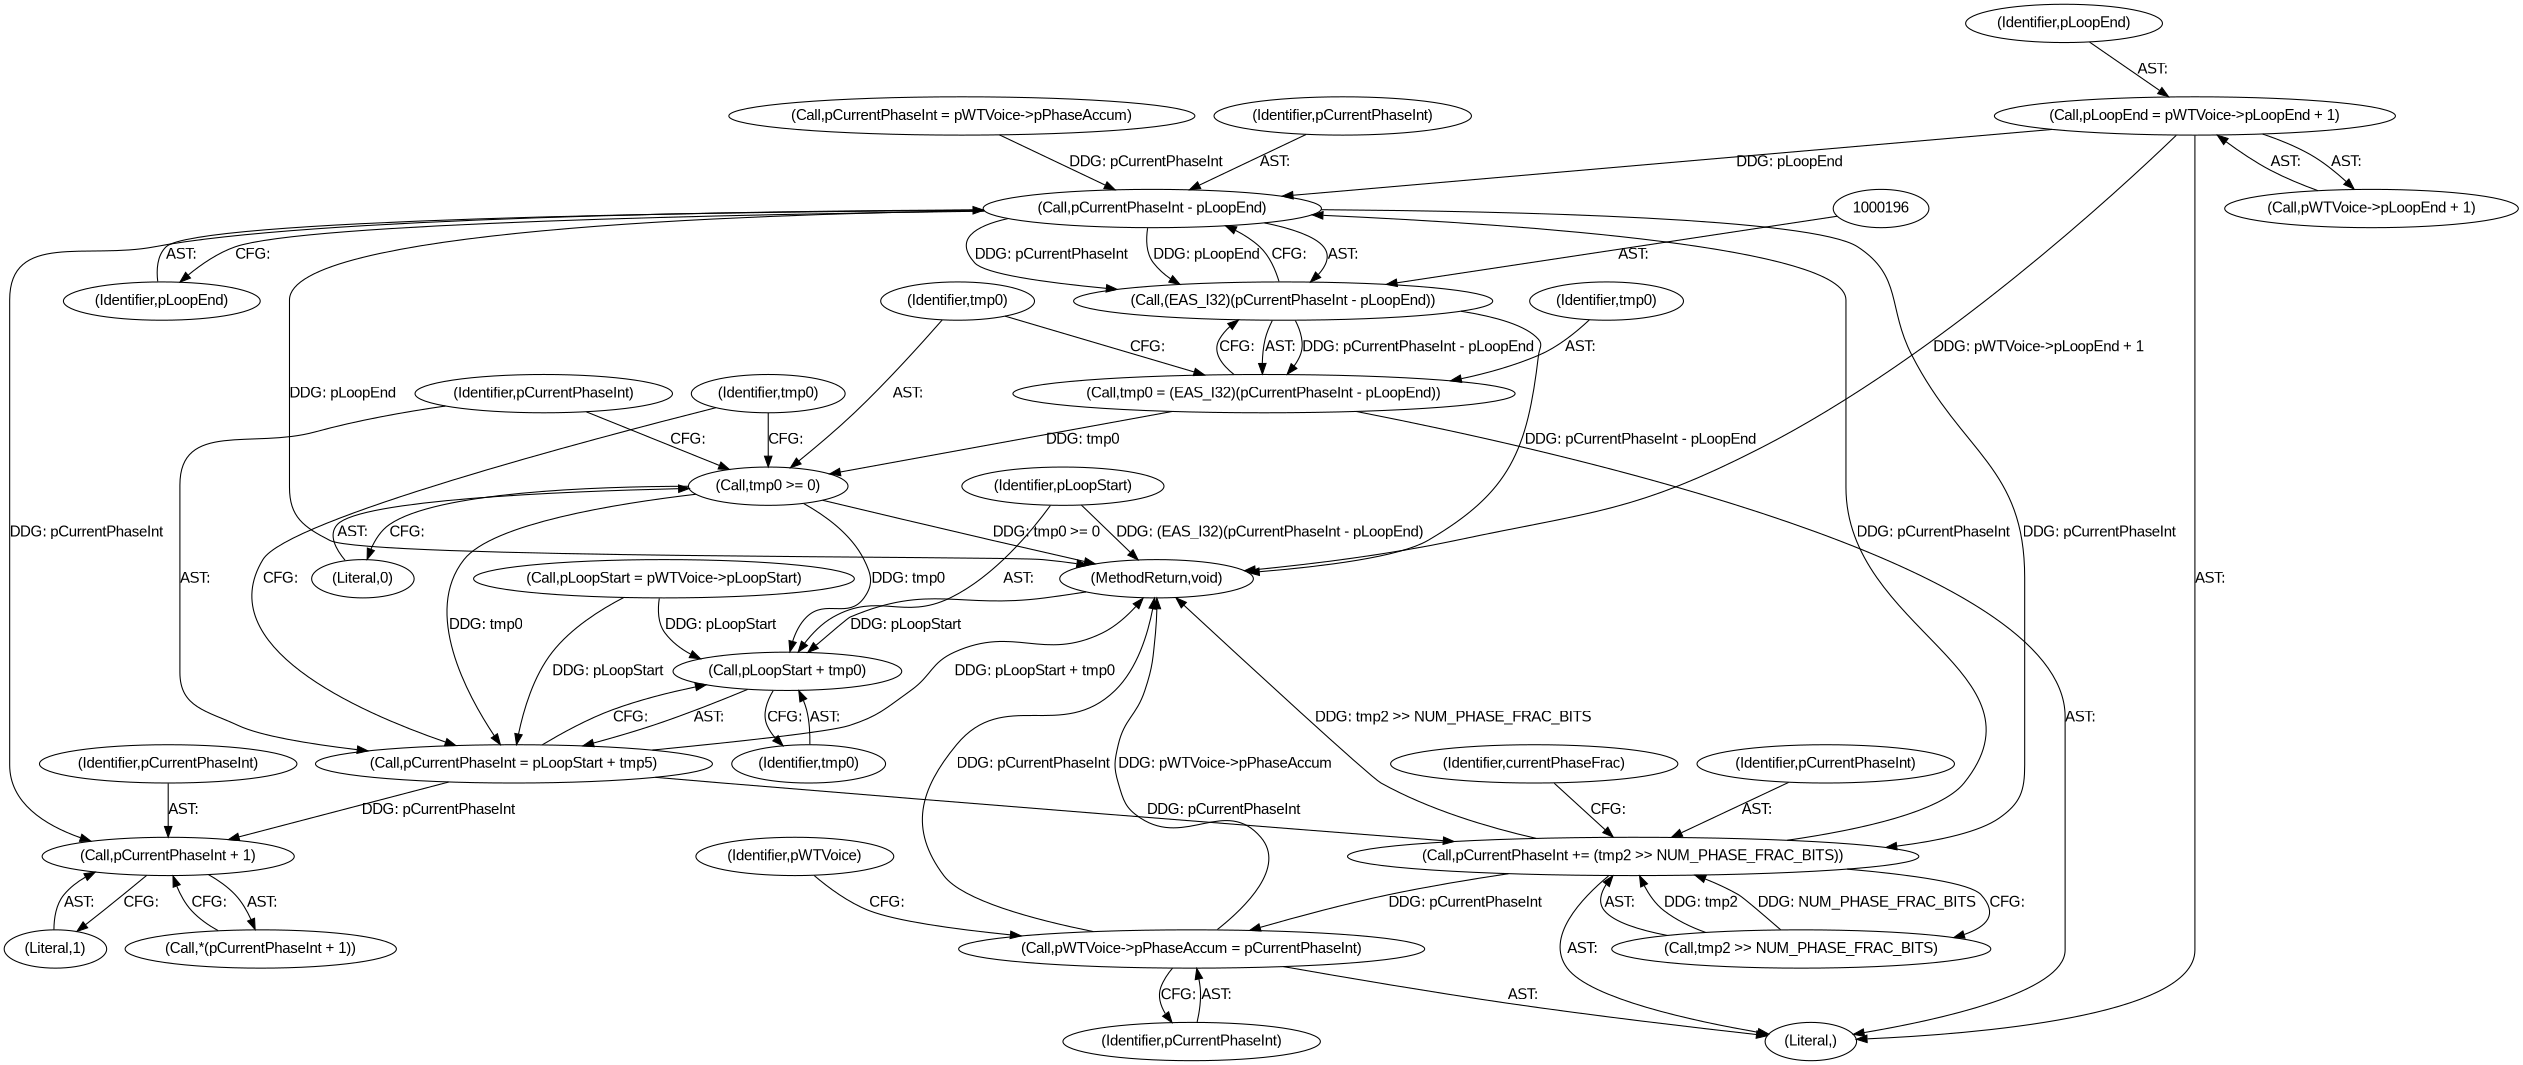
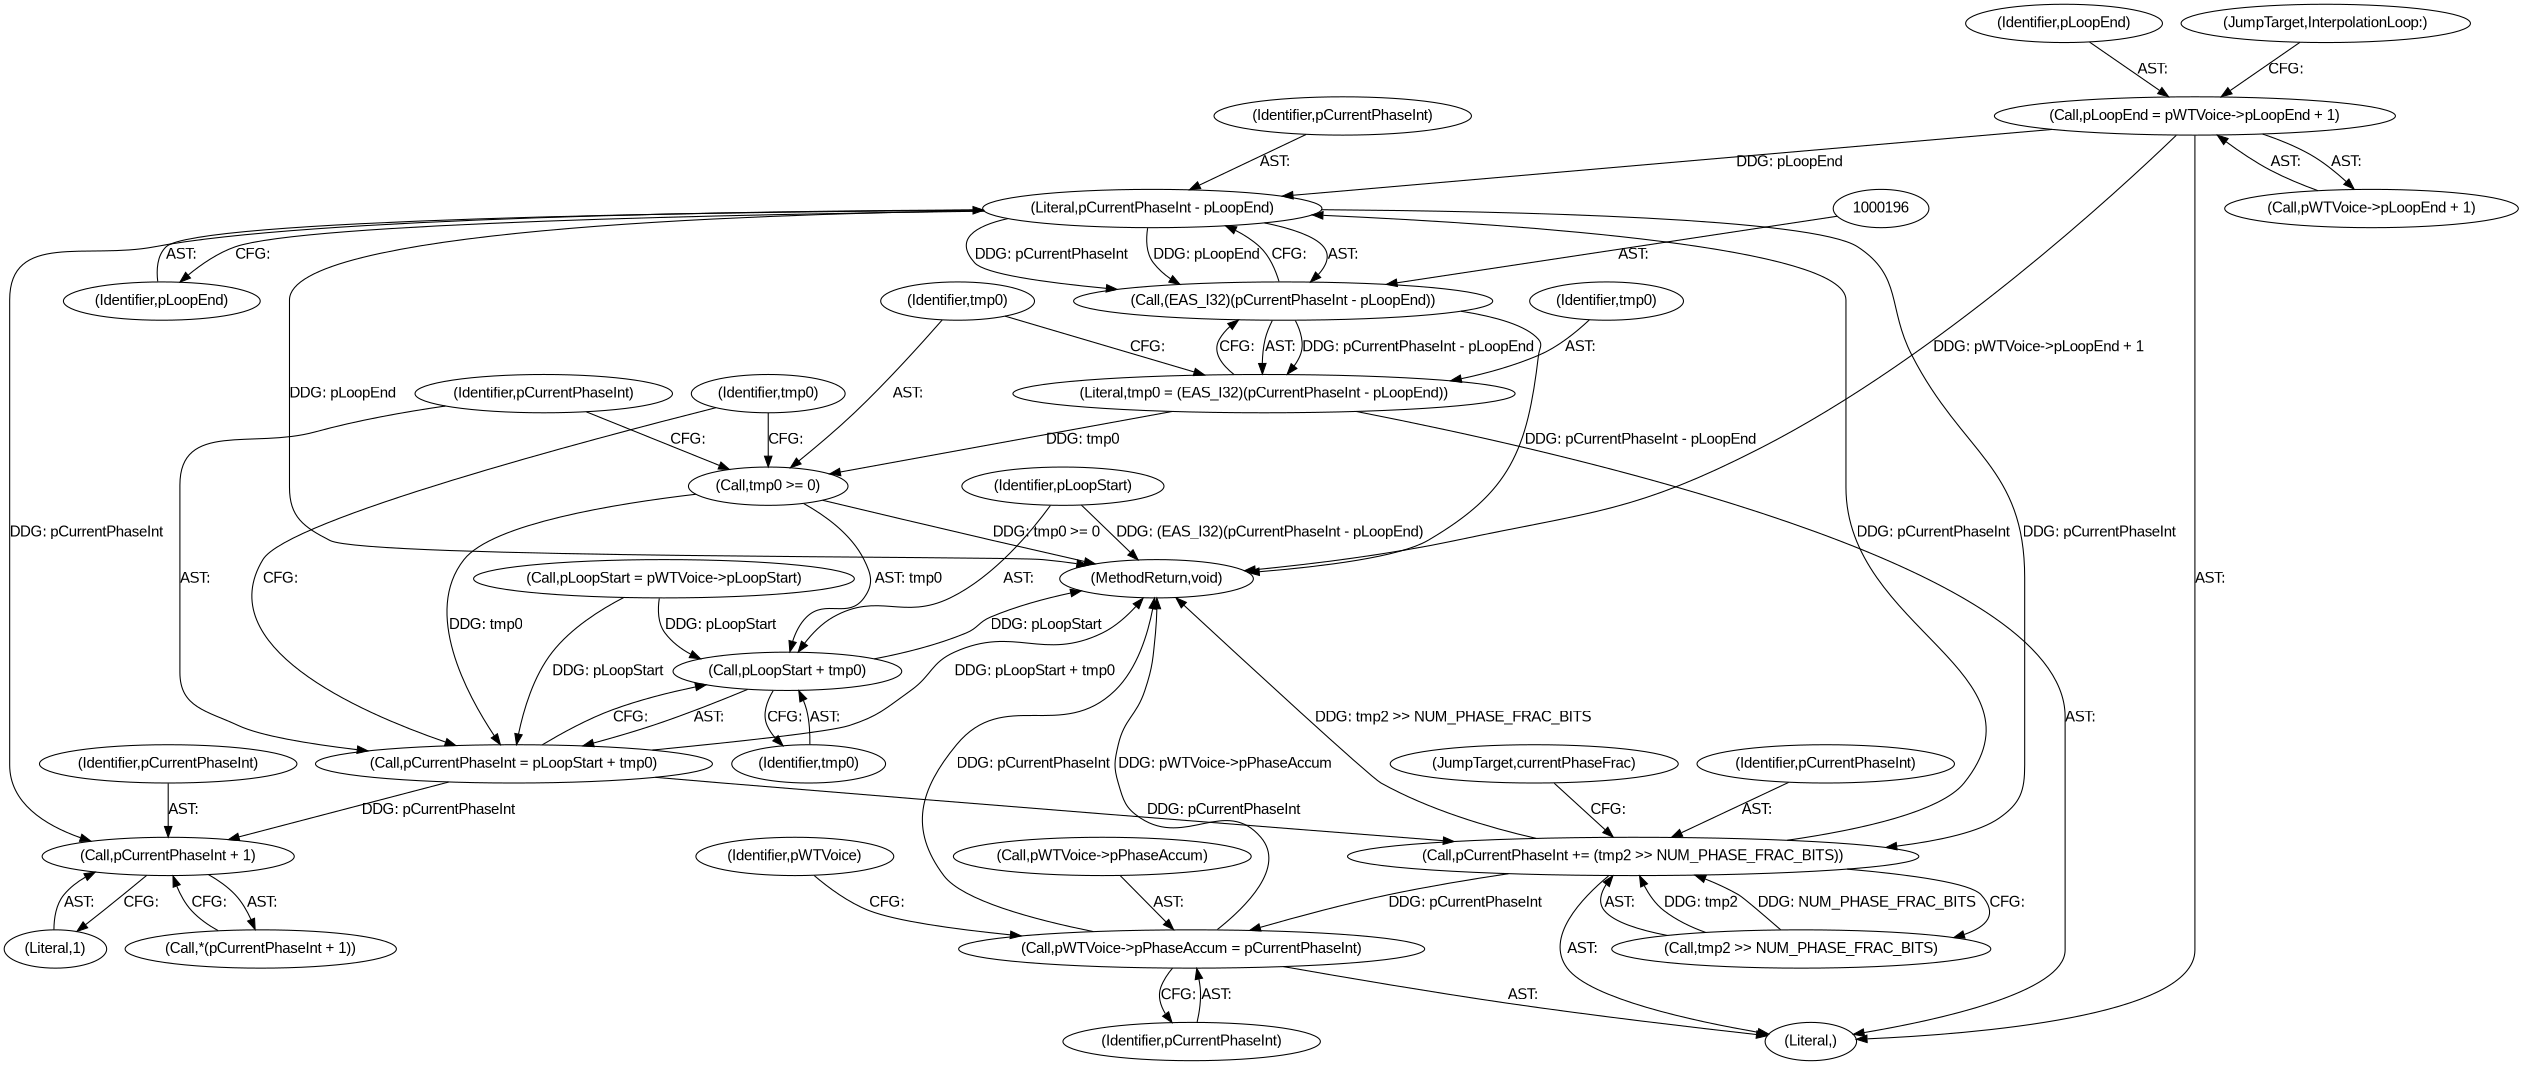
none -> (2326, 23)
(962, 116) -> none
(1152, 209) -> (1152, 209)
(1264, 394) -> (1264, 394)
(363, 579) -> none
(909, 579) -> (909, 579)
(966, 600) -> (974, 629)
(514, 764) -> (514, 764)
(1534, 764) -> (1534, 764)
none -> (1102, 856)
